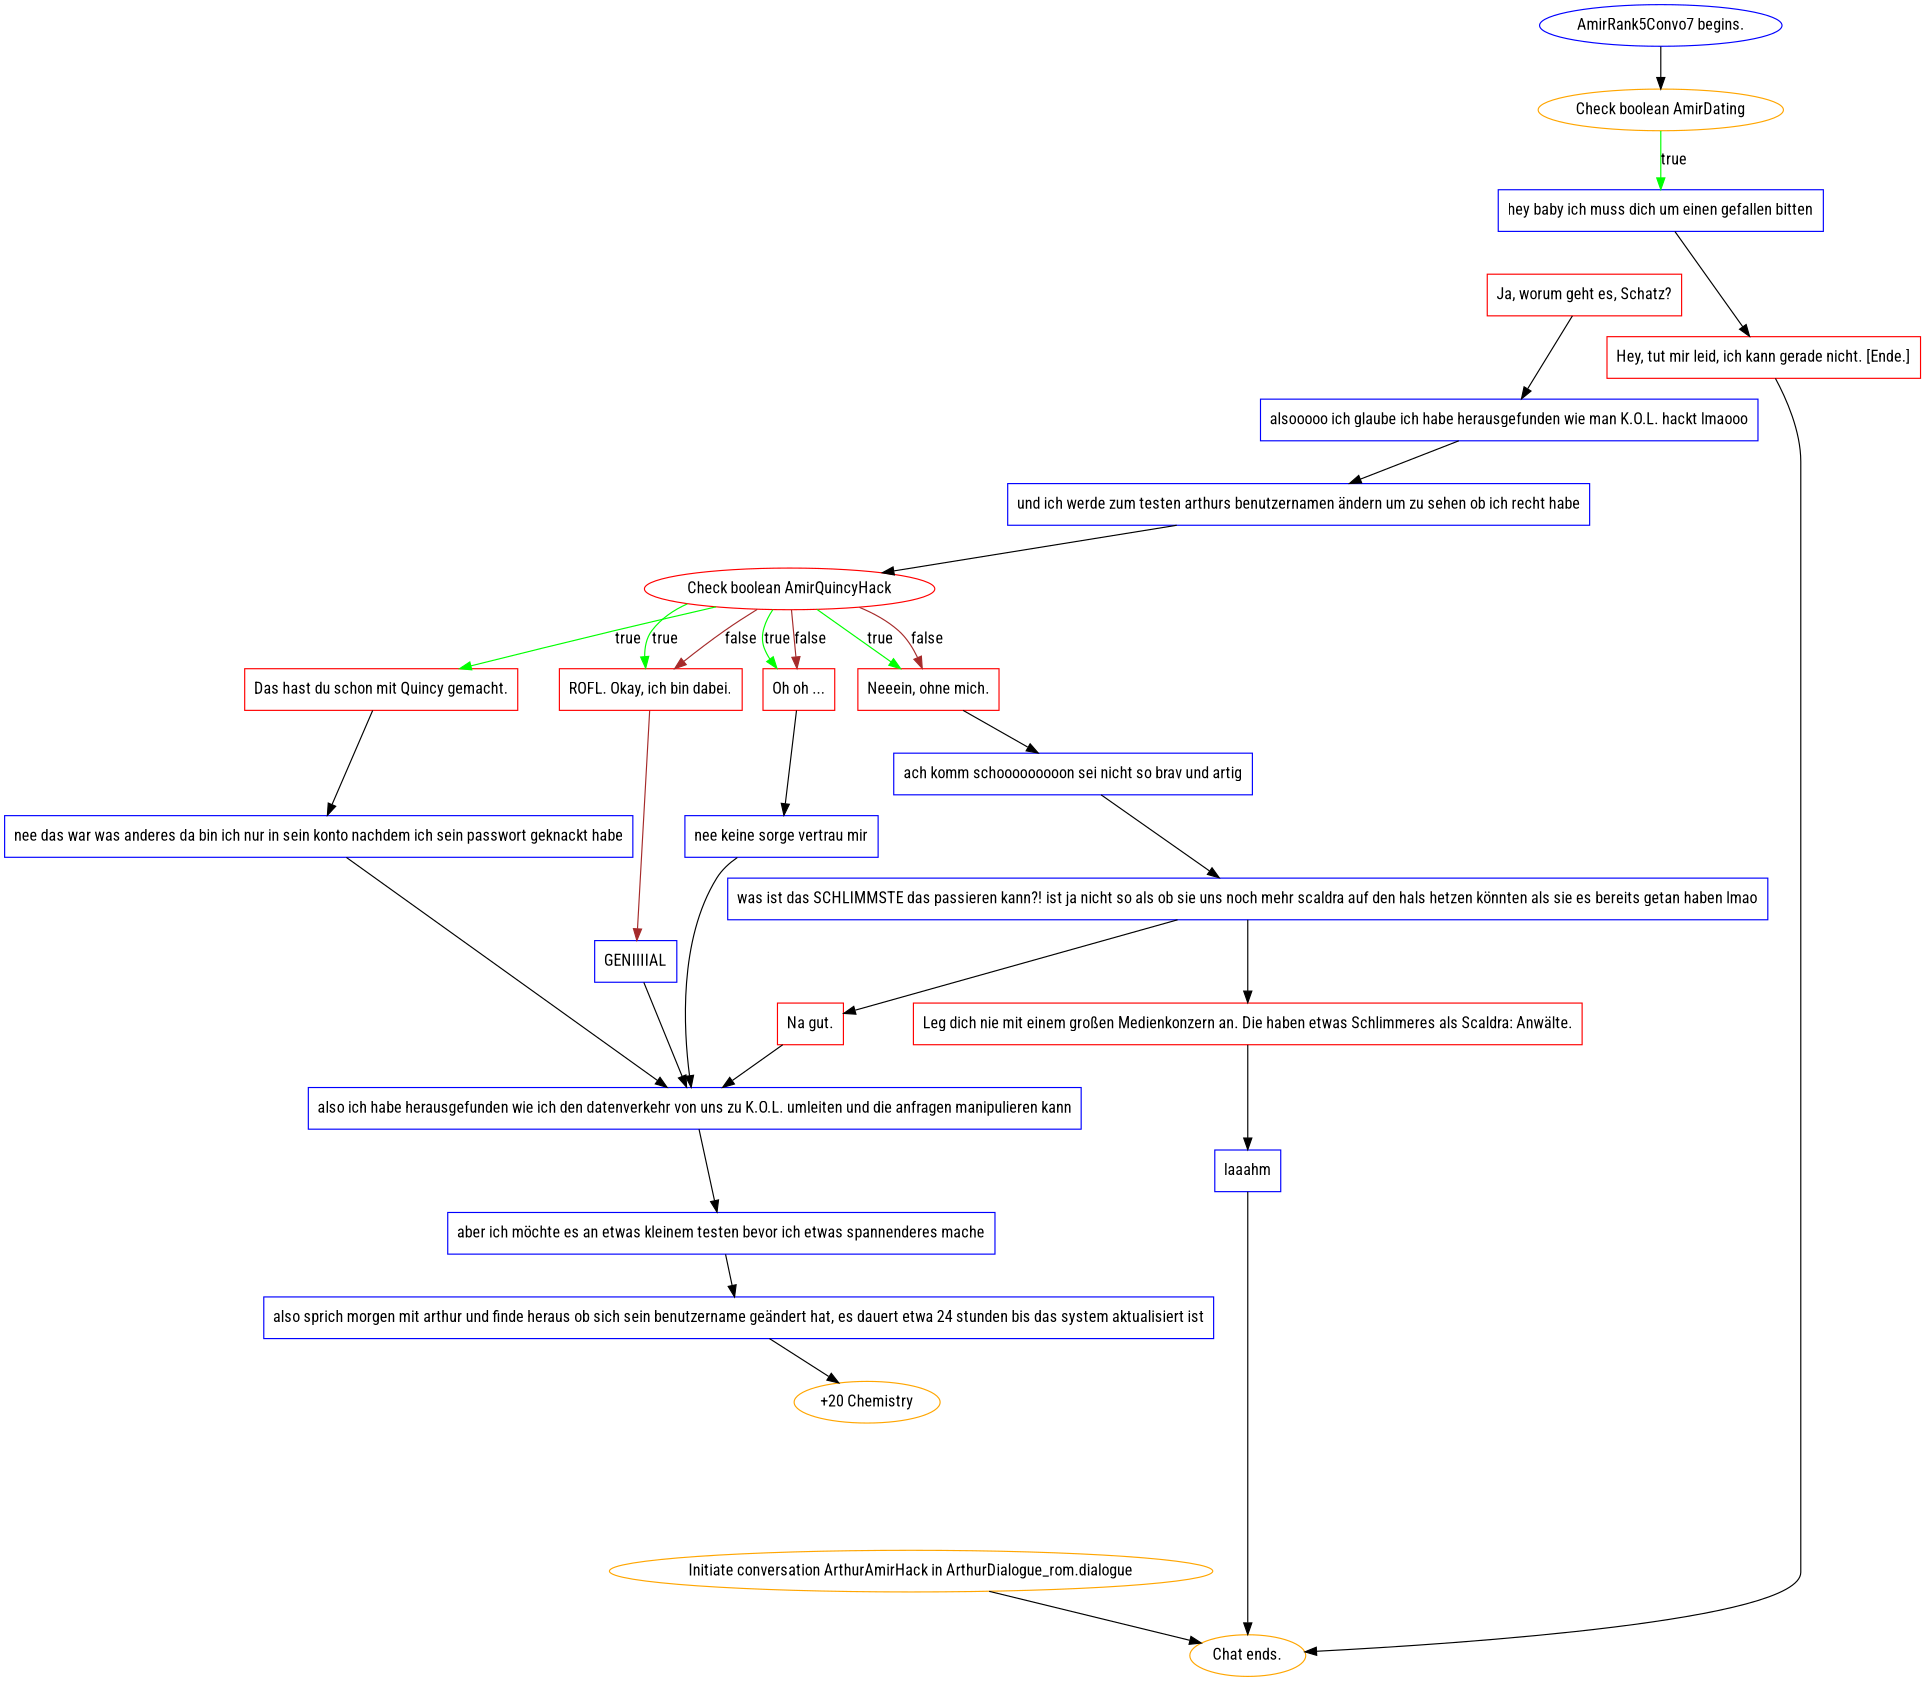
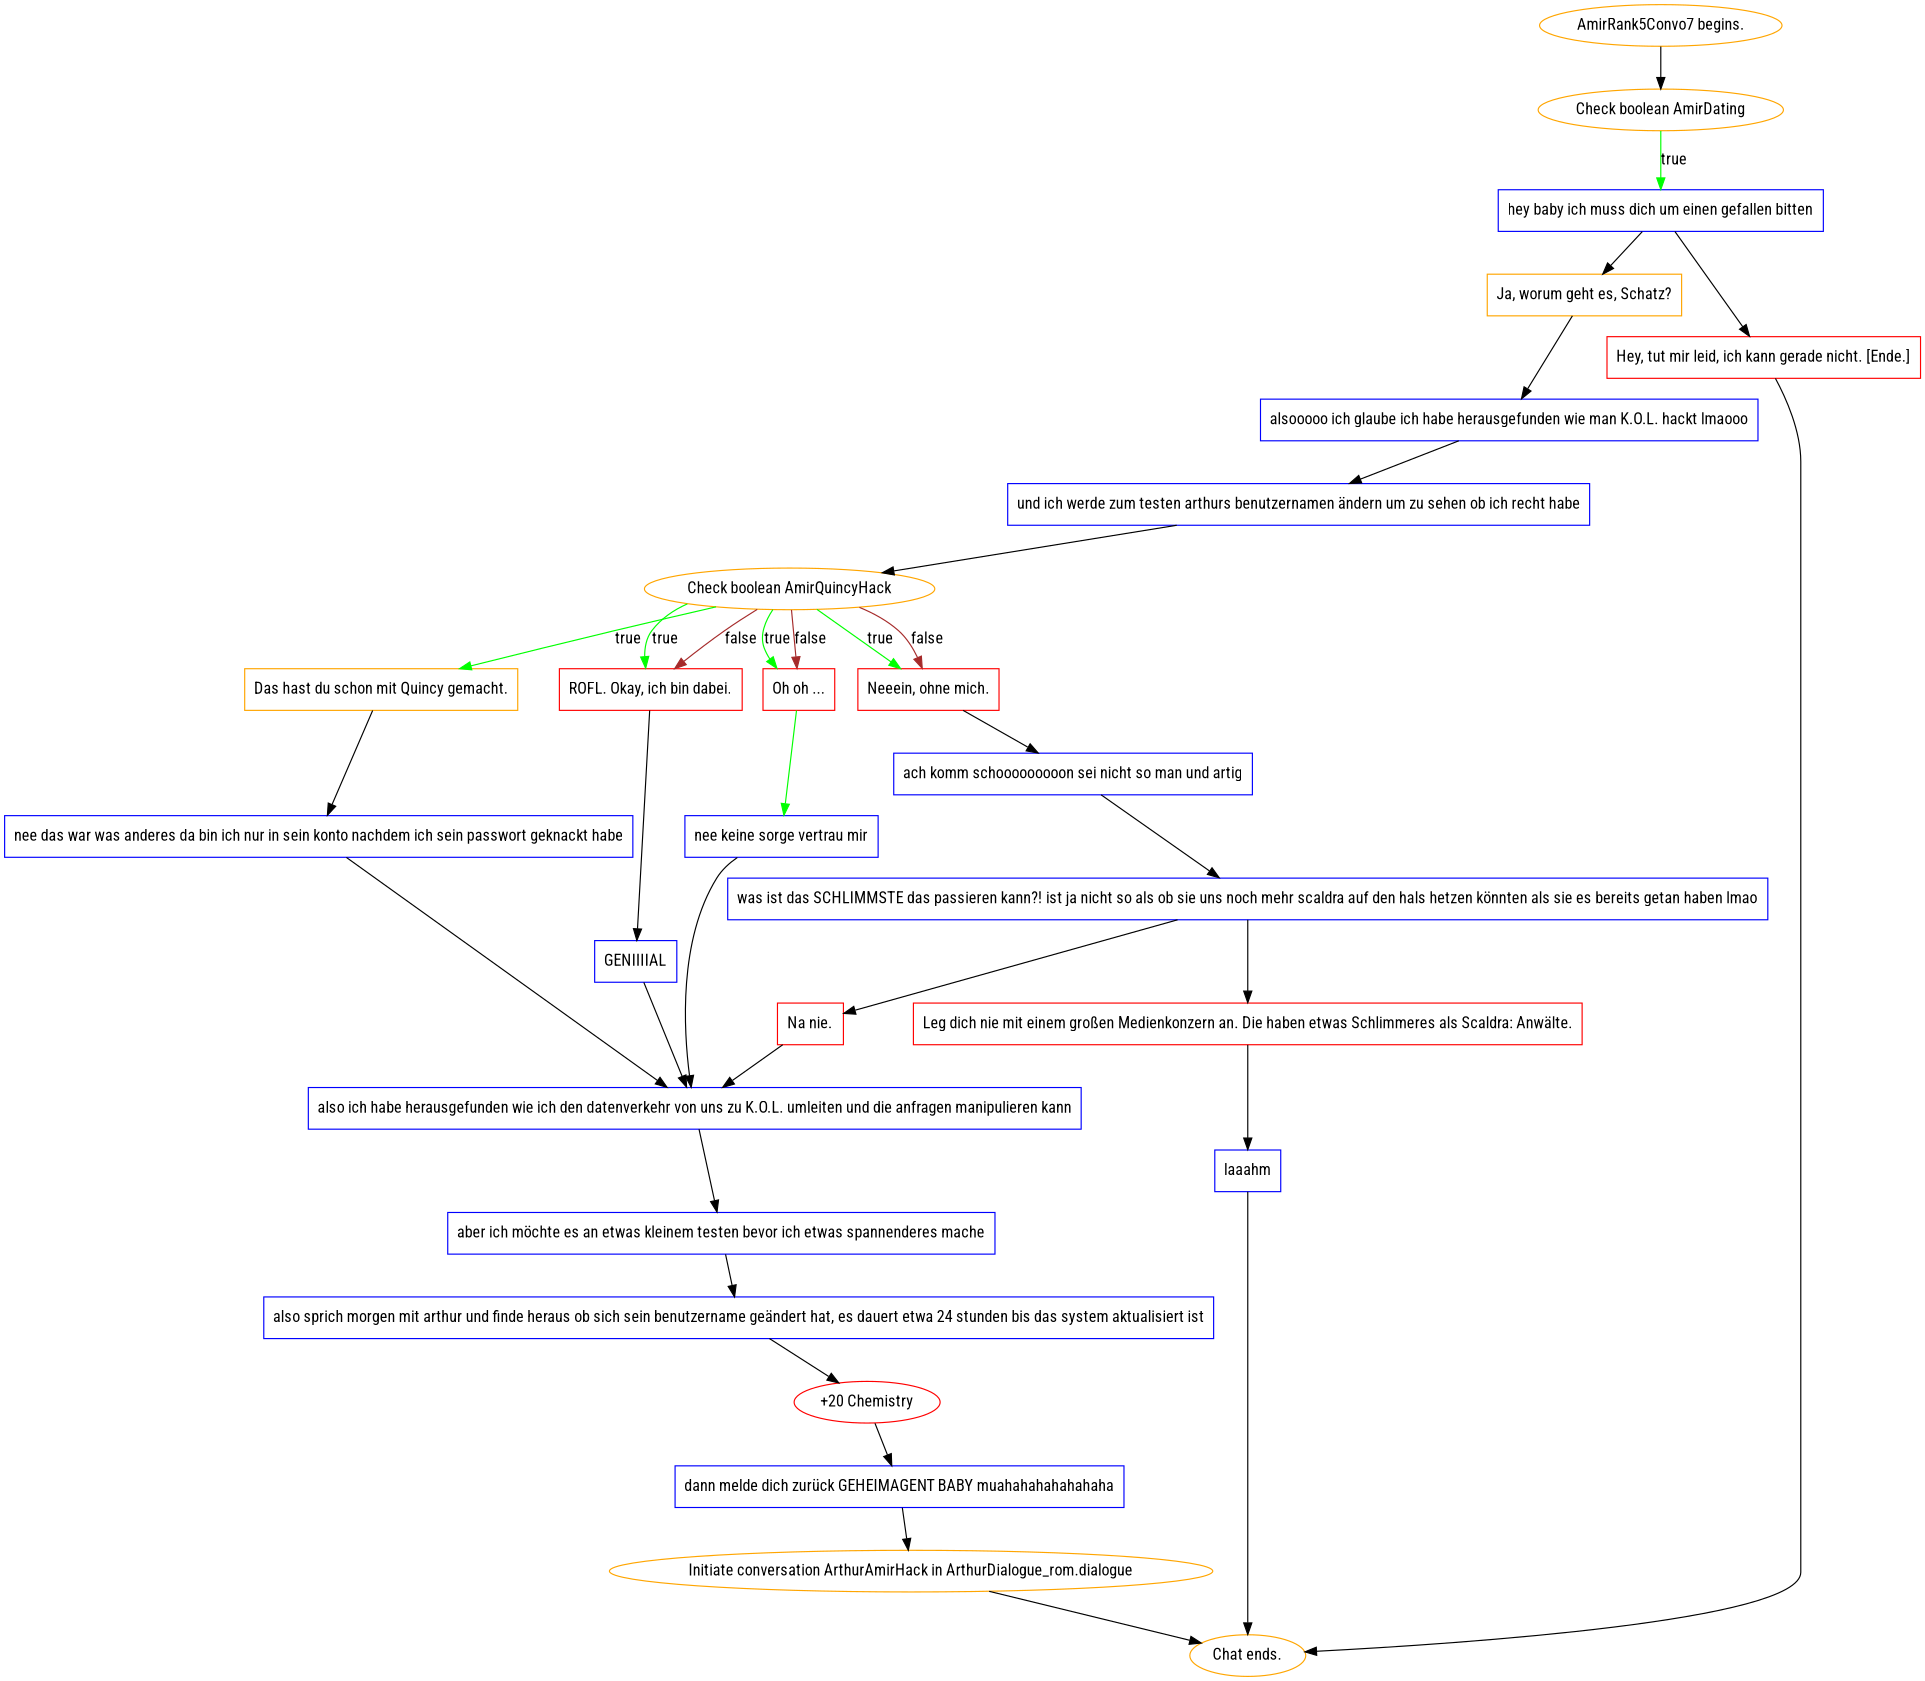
(1661, 25) -> (1661, 25)
none -> (1627, 249)
(1584, 295) -> (1584, 295)
(790, 589) -> (790, 589)
(381, 690) -> (381, 690)
(791, 757) -> (791, 757)
(1073, 774) -> (1073, 774)
(644, 820) -> (644, 820)
(810, 1024) -> (810, 1024)
(867, 1402) -> (867, 1402)
none -> (900, 1487)
